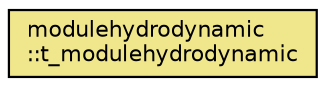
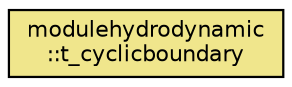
(163, 43) -> (146, 43)
